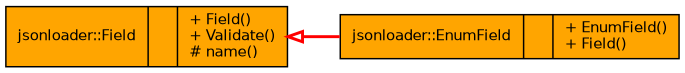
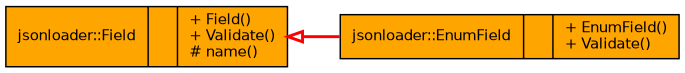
(596, 44) -> (608, 44)
